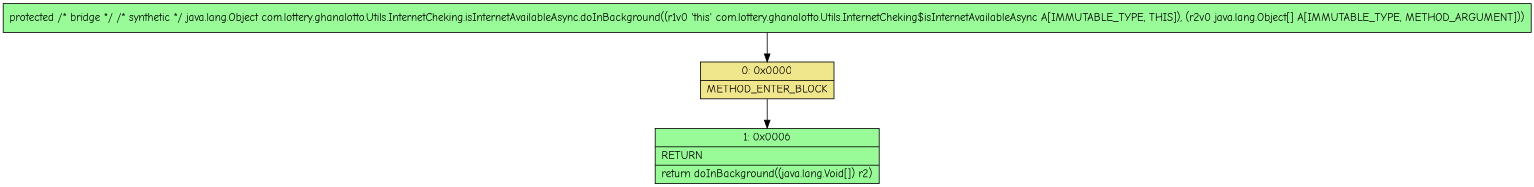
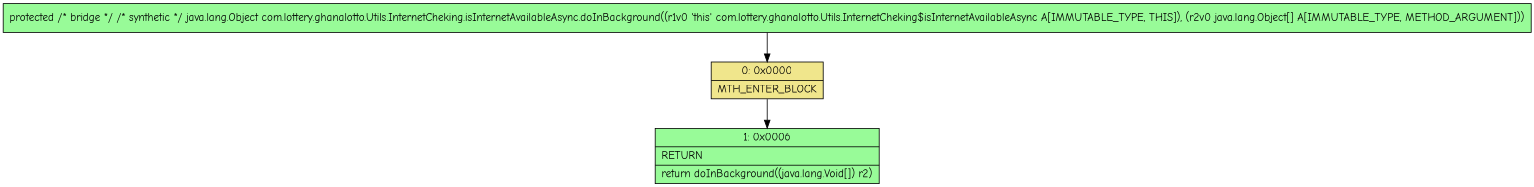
(767, 89) -> (767, 89)
